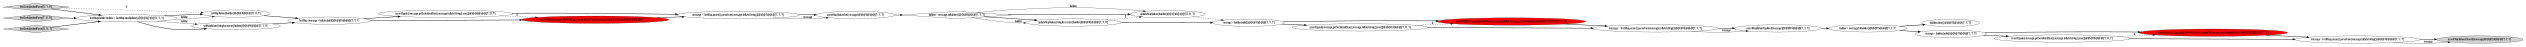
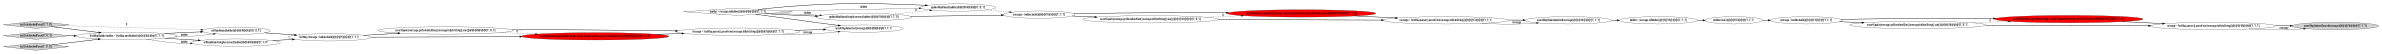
(898, 15) -> (797, 20)
(1909, 31) -> (1765, 20)
